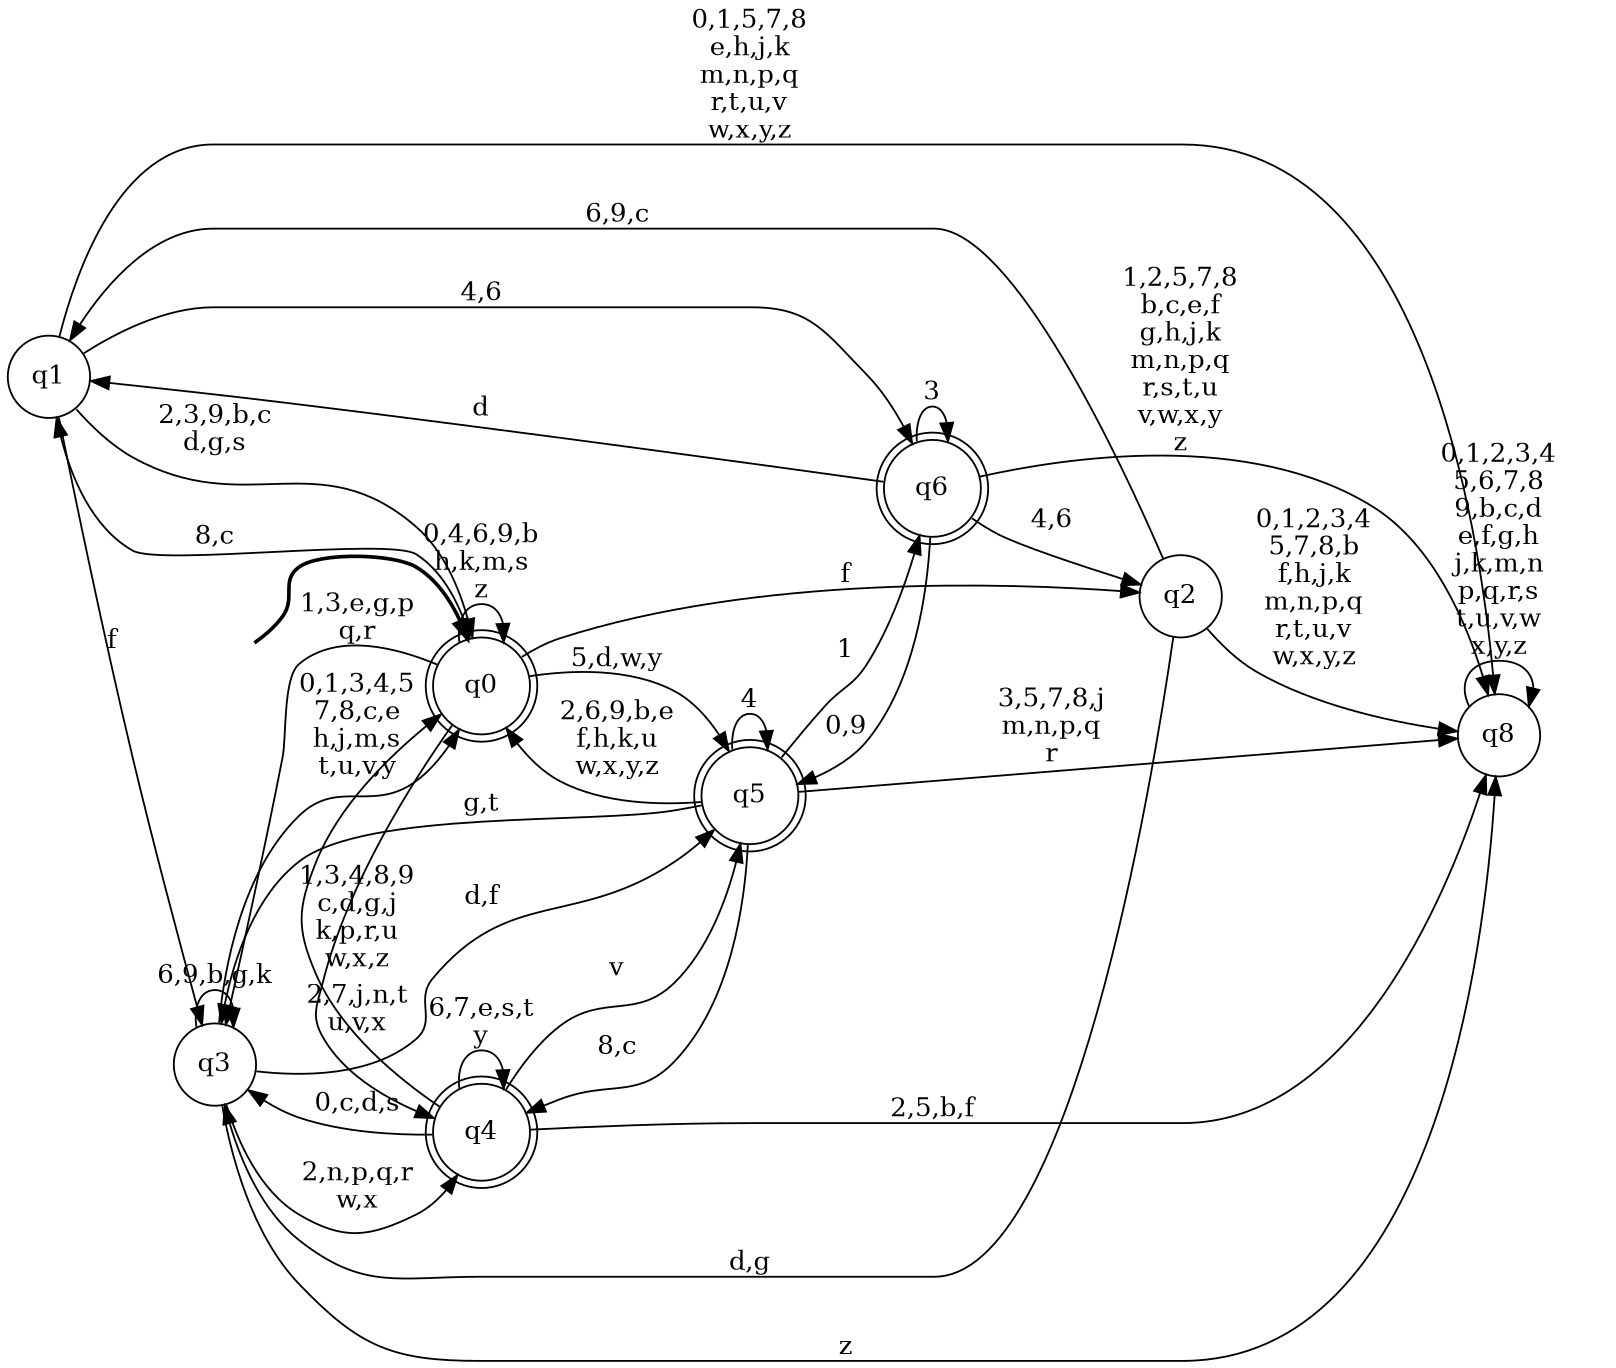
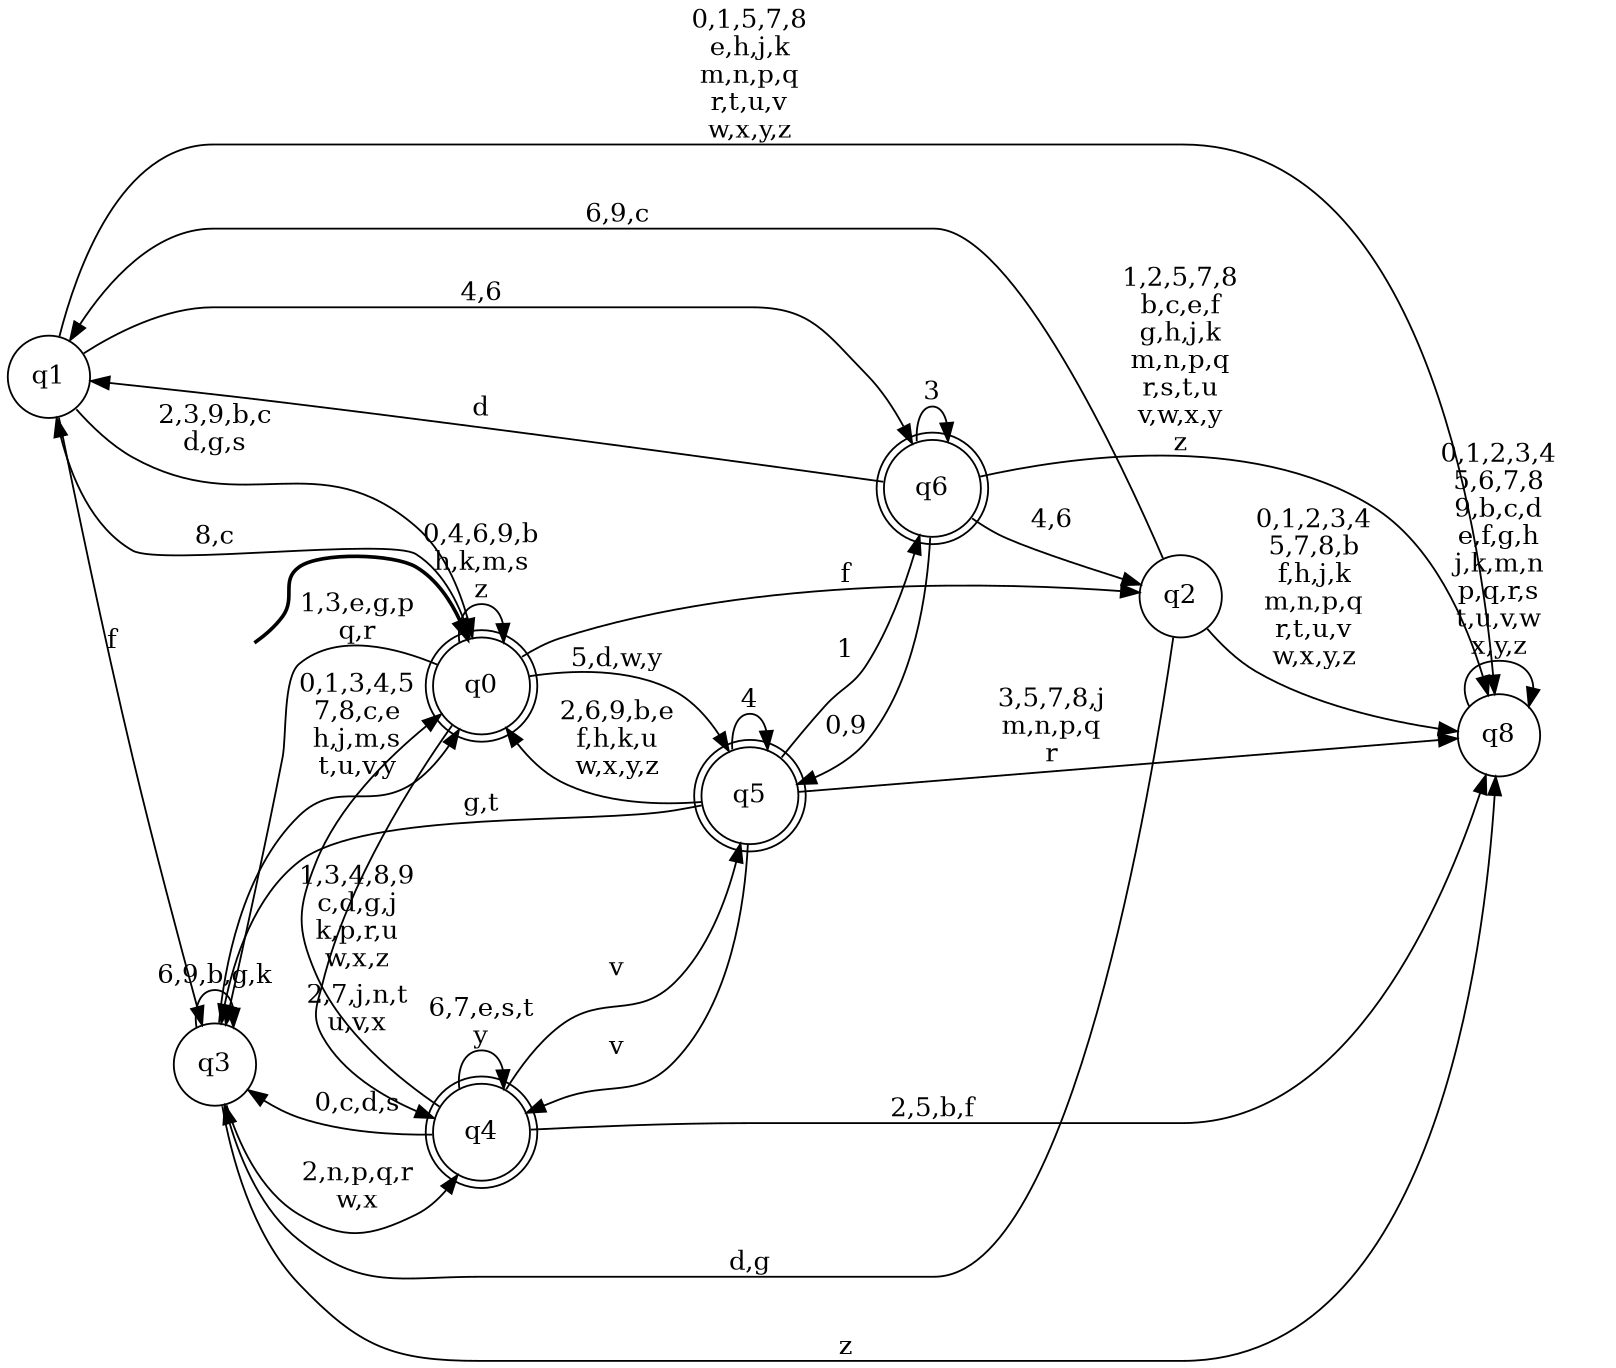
(458, 953) -> none
(617, 1047) -> (617, 1047)
